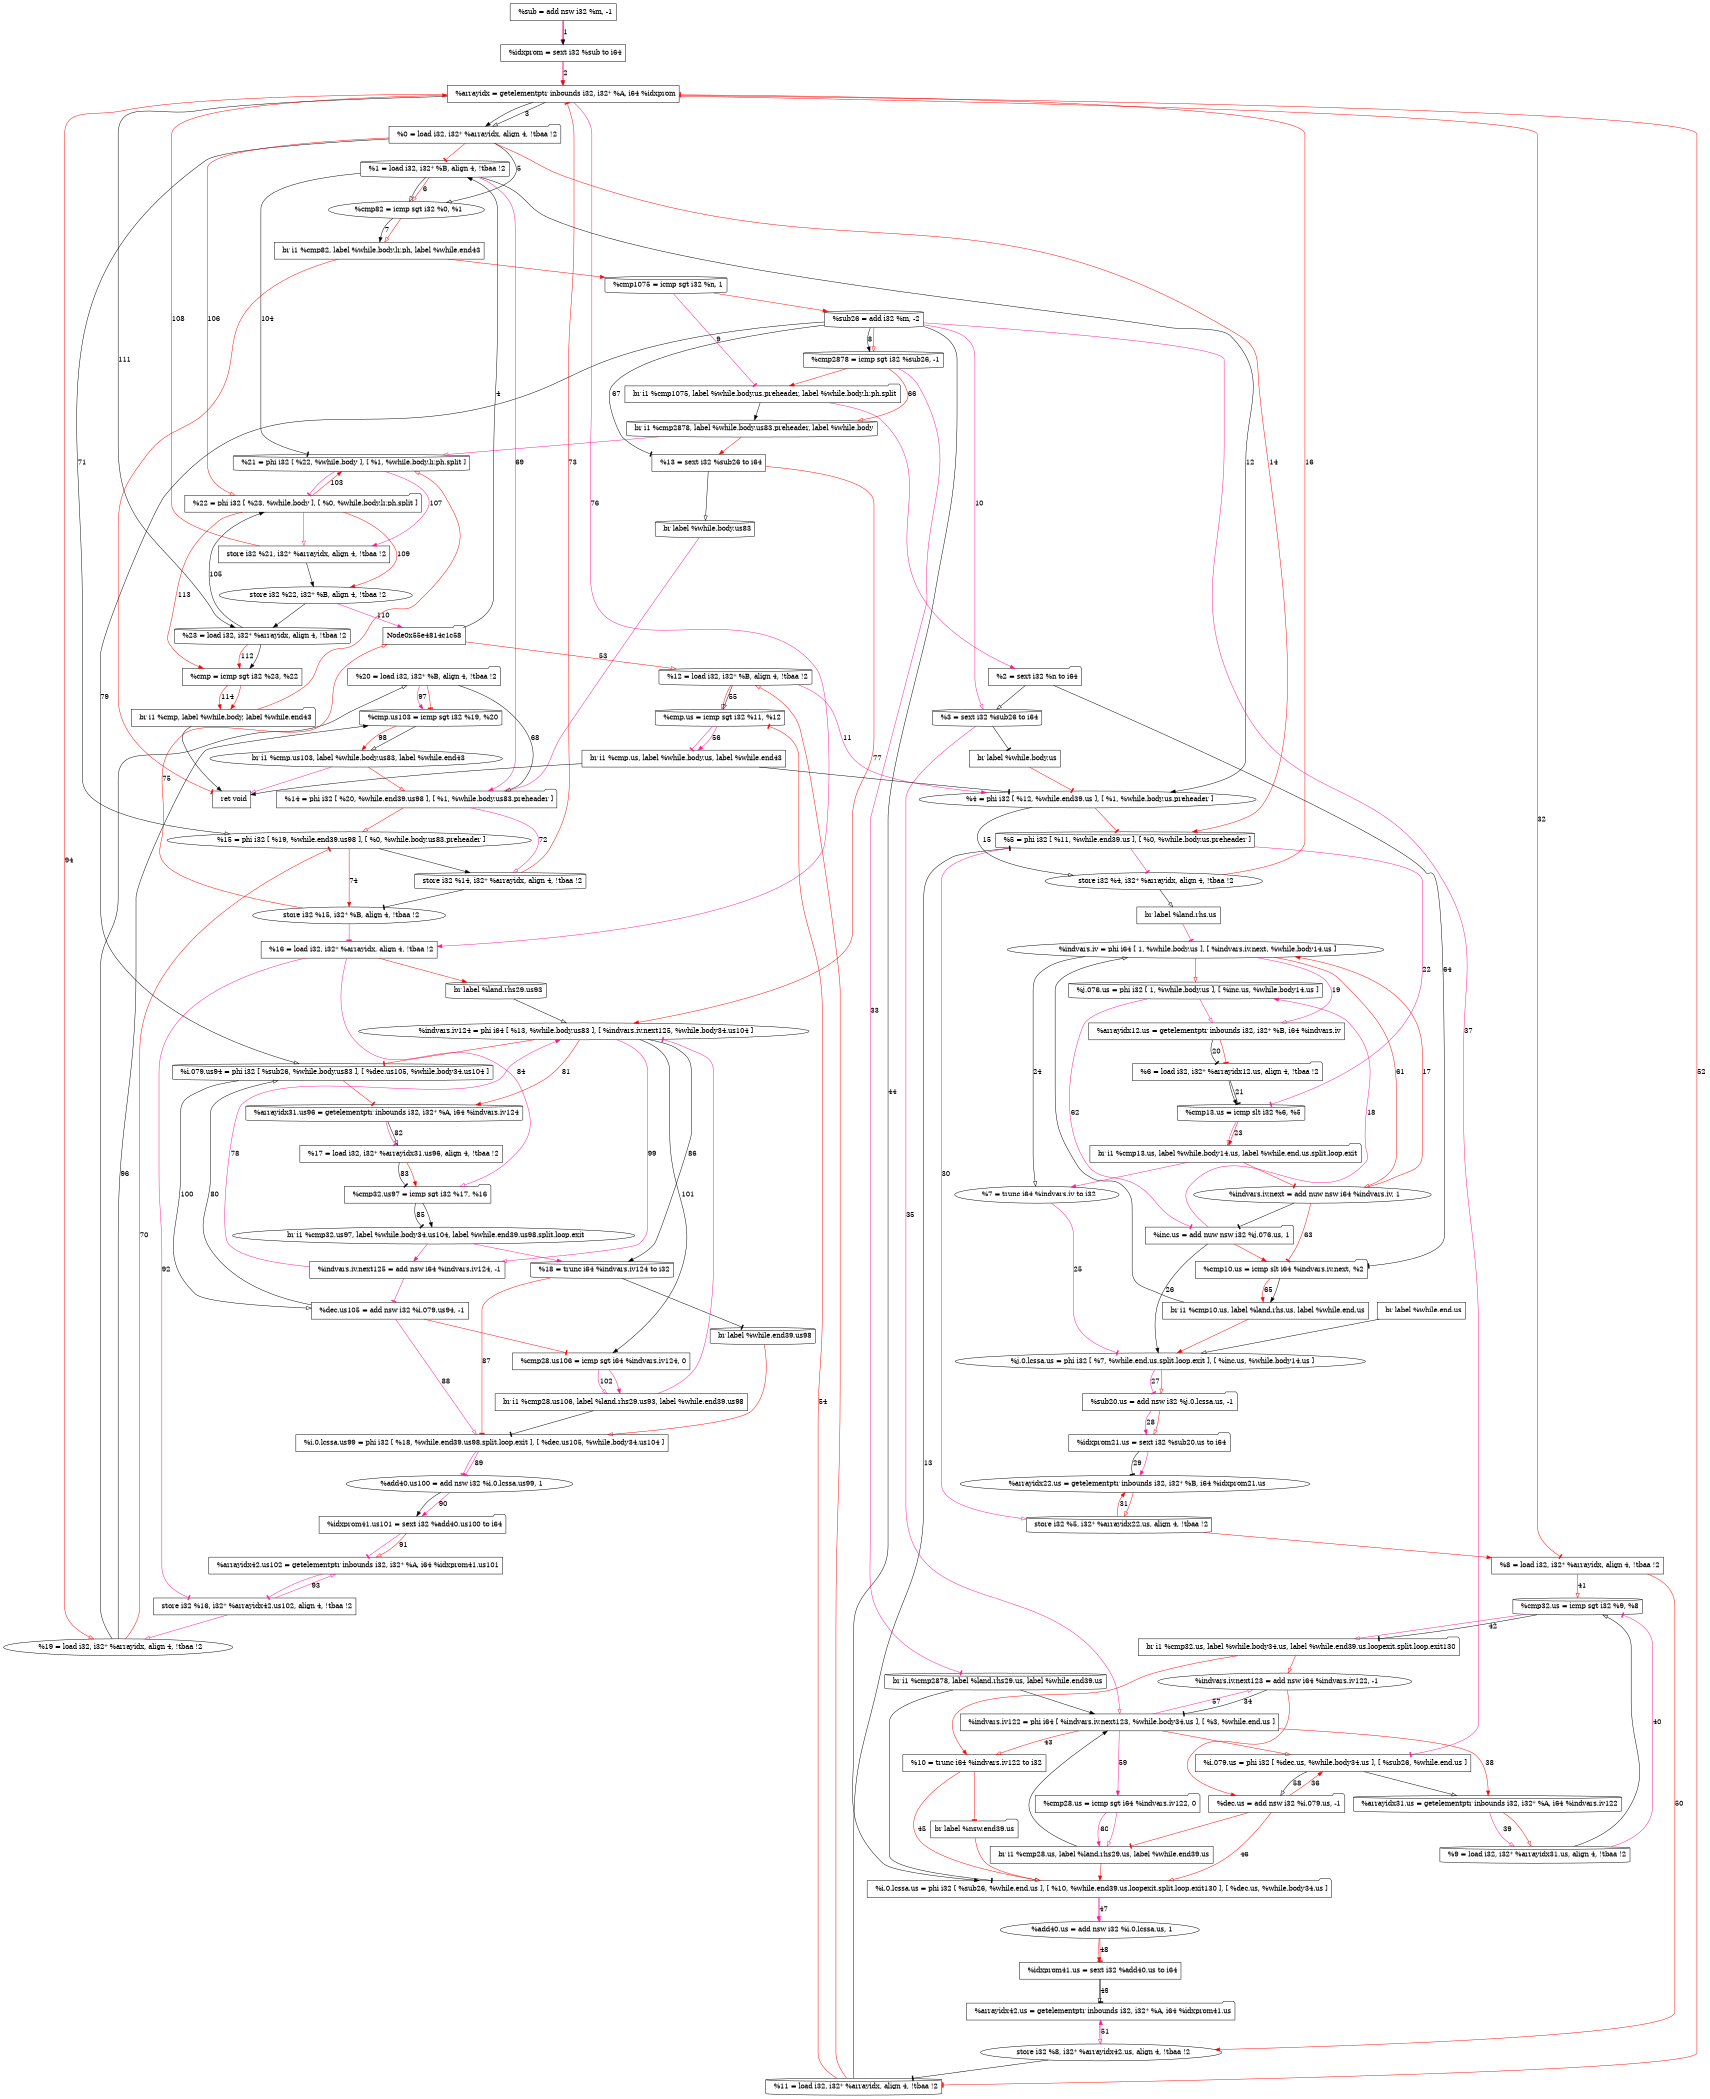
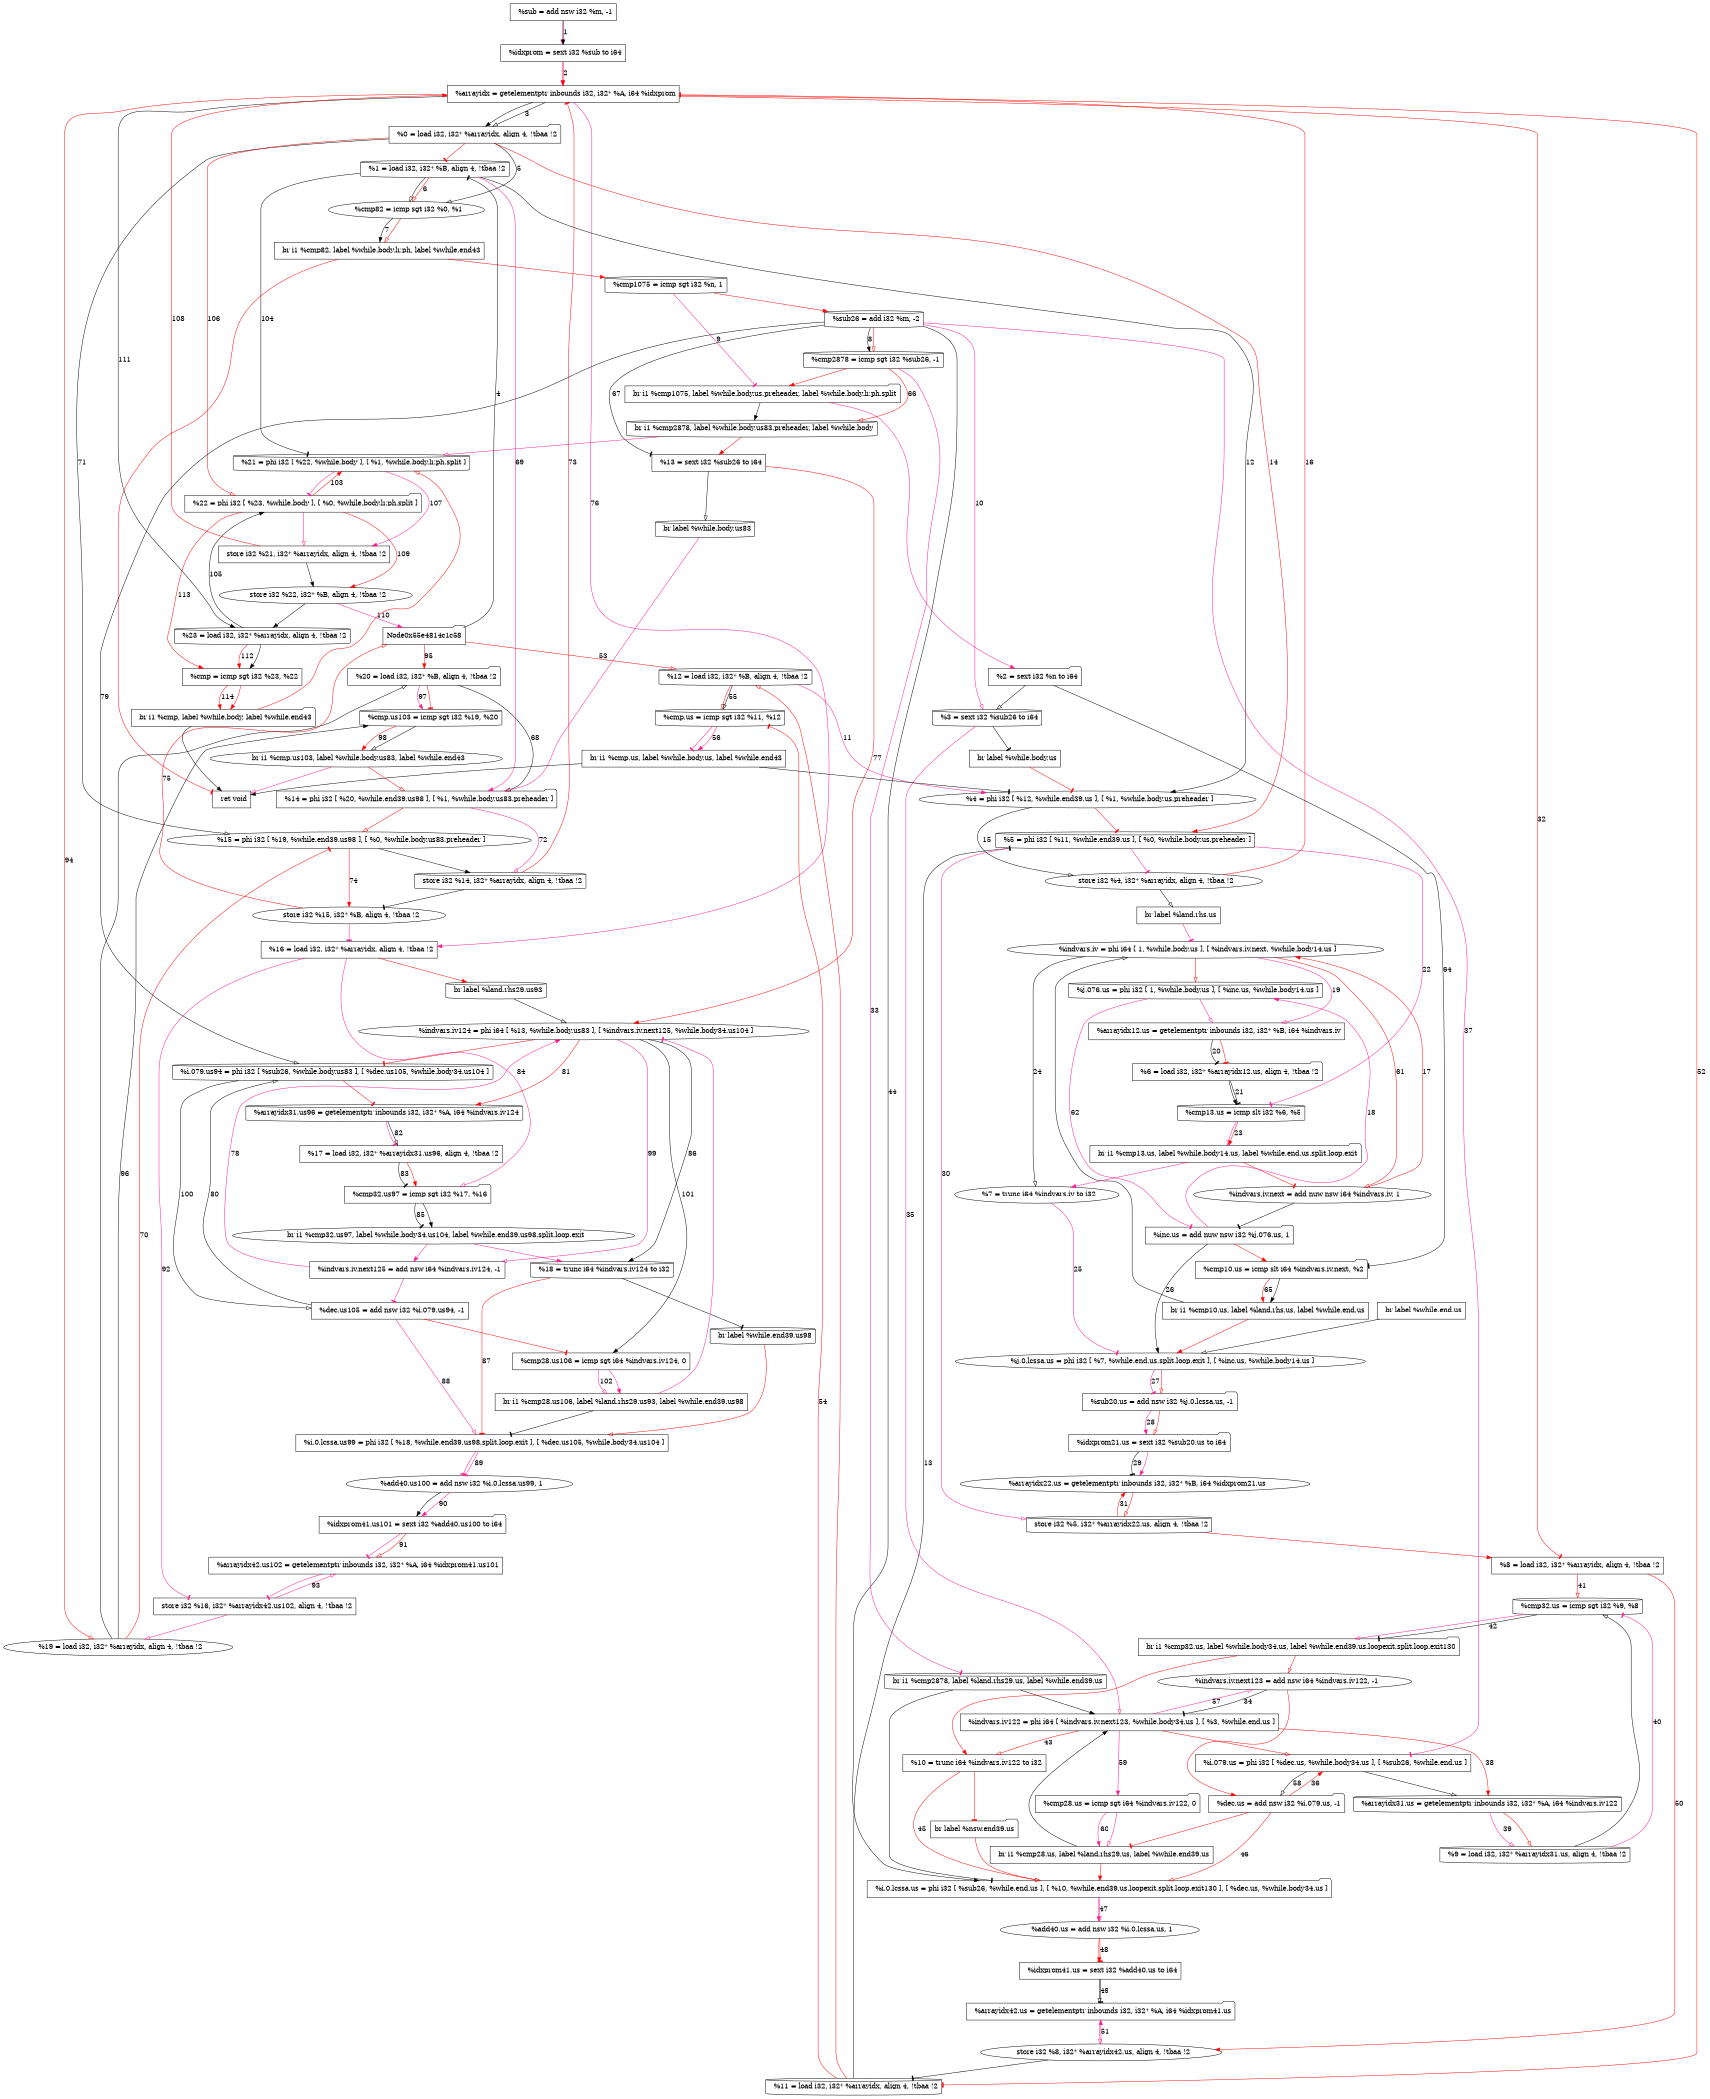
(495, 416) -> (495, 416)
none -> (424, 654)
(1303, 1232) -> none
